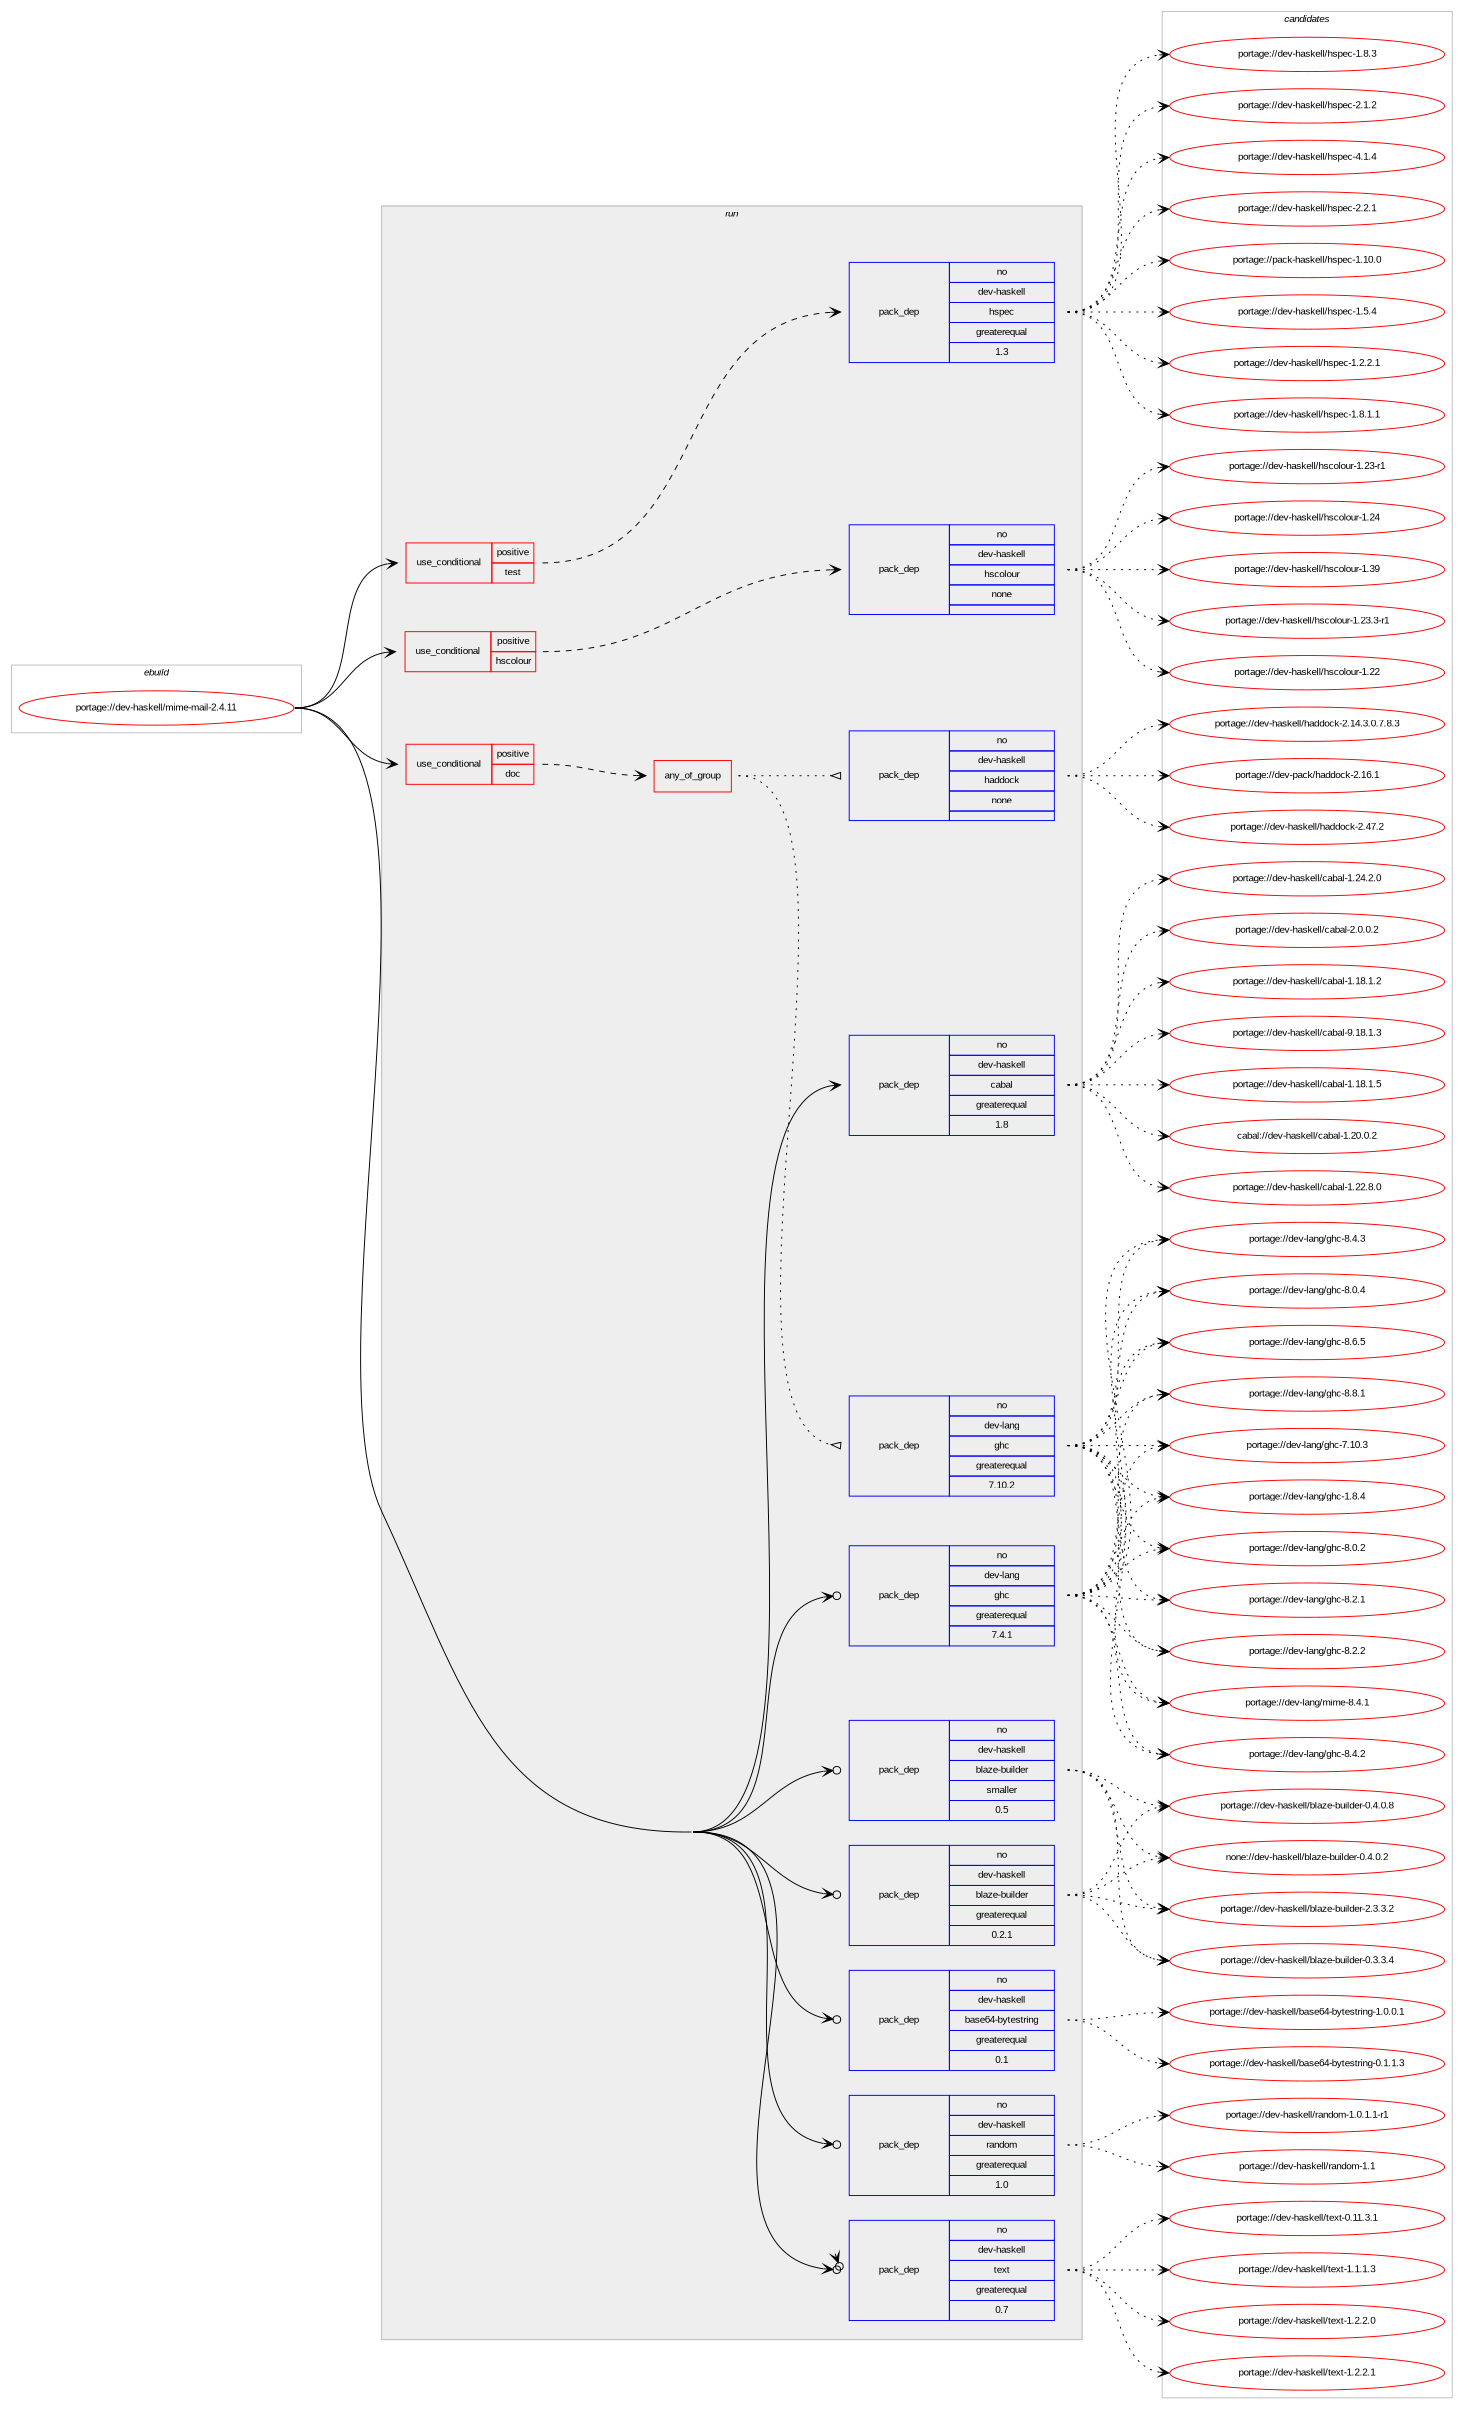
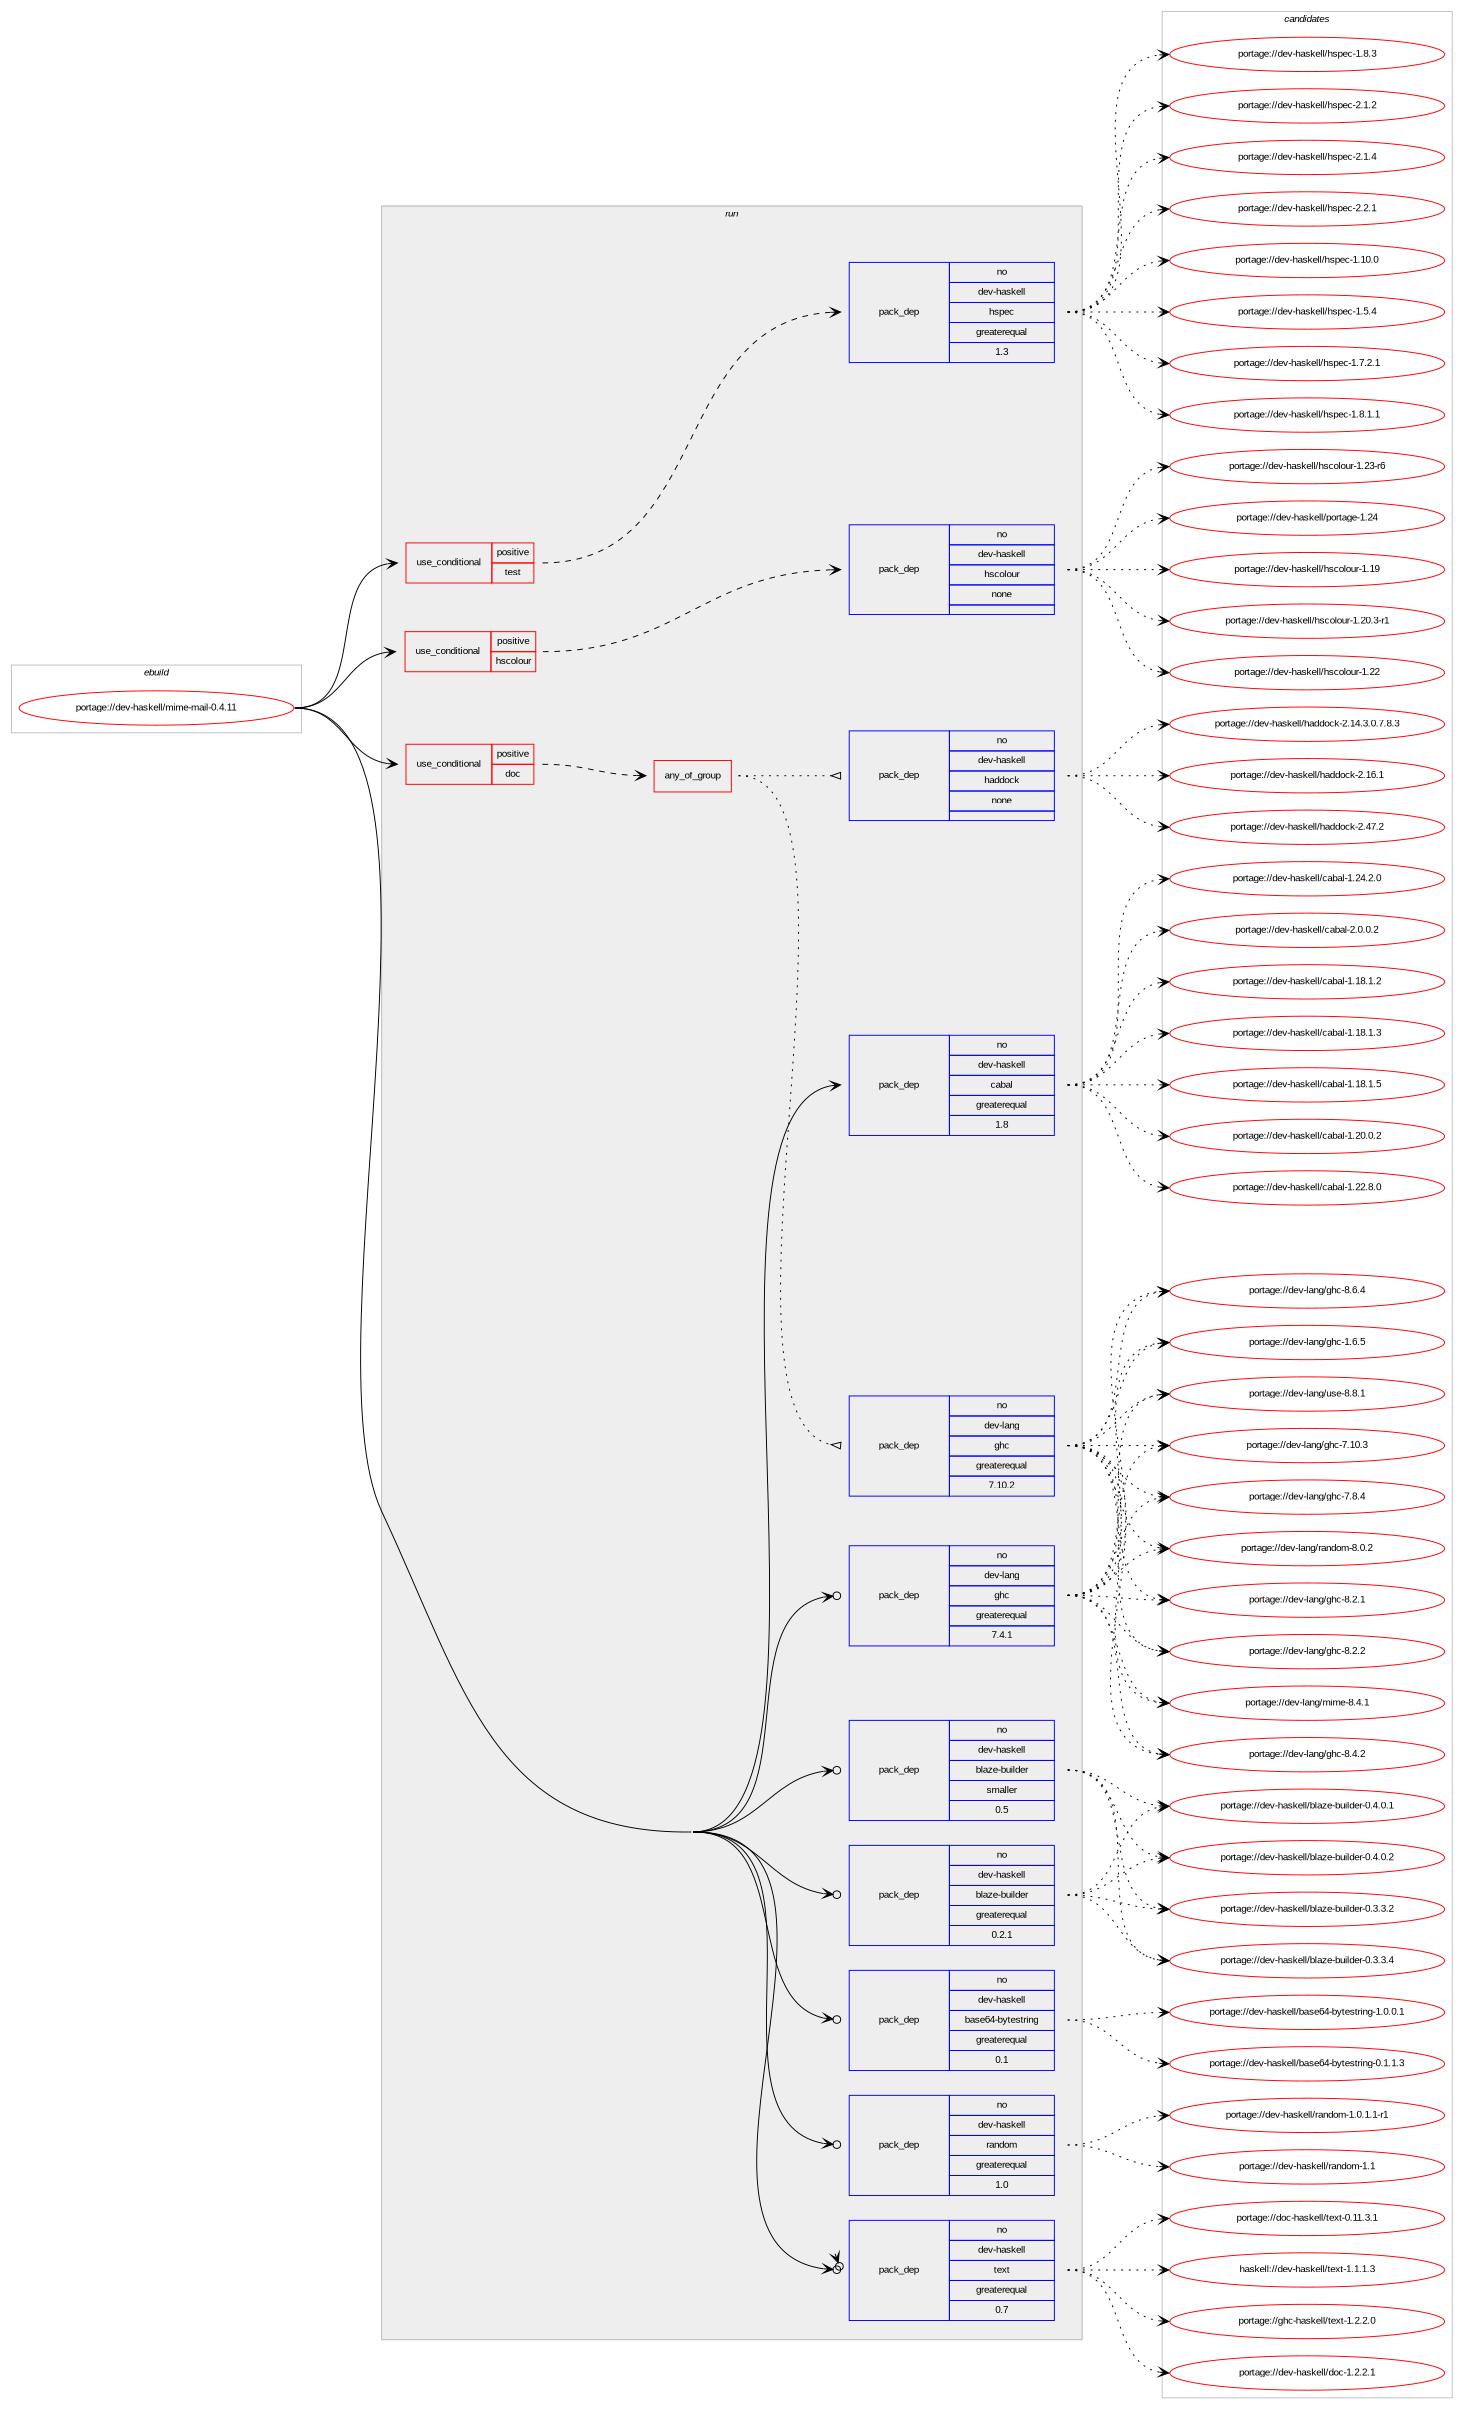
(1307, 157) -> (1307, 157)
(1307, 260) -> (1307, 260)
(1307, 364) -> (1307, 364)
(1307, 467) -> (1307, 467)
(1307, 518) -> (1307, 518)
(1307, 570) -> (1307, 570)
(1307, 621) -> (1307, 621)
(156, 708) -> (156, 708)
(1307, 776) -> (1307, 776)
(1307, 1033) -> (1307, 1033)
(1307, 1136) -> (1307, 1136)
(1307, 1239) -> none
(1307, 1291) -> (1307, 1291)
(1307, 1343) -> (1307, 1343)
(1307, 1394) -> (1307, 1394)
(1307, 1497) -> (1307, 1497)
(1307, 1549) -> (1307, 1549)
(1307, 1806) -> (1307, 1806)
(1307, 1858) -> (1307, 1858)
(1307, 1909) -> (1307, 1909)
(1307, 2218) -> (1307, 2218)
(1307, 2270) -> (1307, 2270)
(1307, 2321) -> (1307, 2321)
(1307, 2373) -> (1307, 2373)
